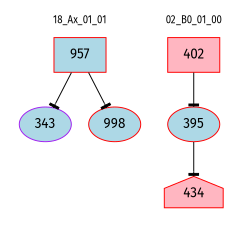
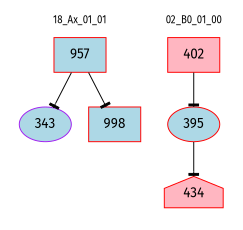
(115, 124) -> (115, 124)
